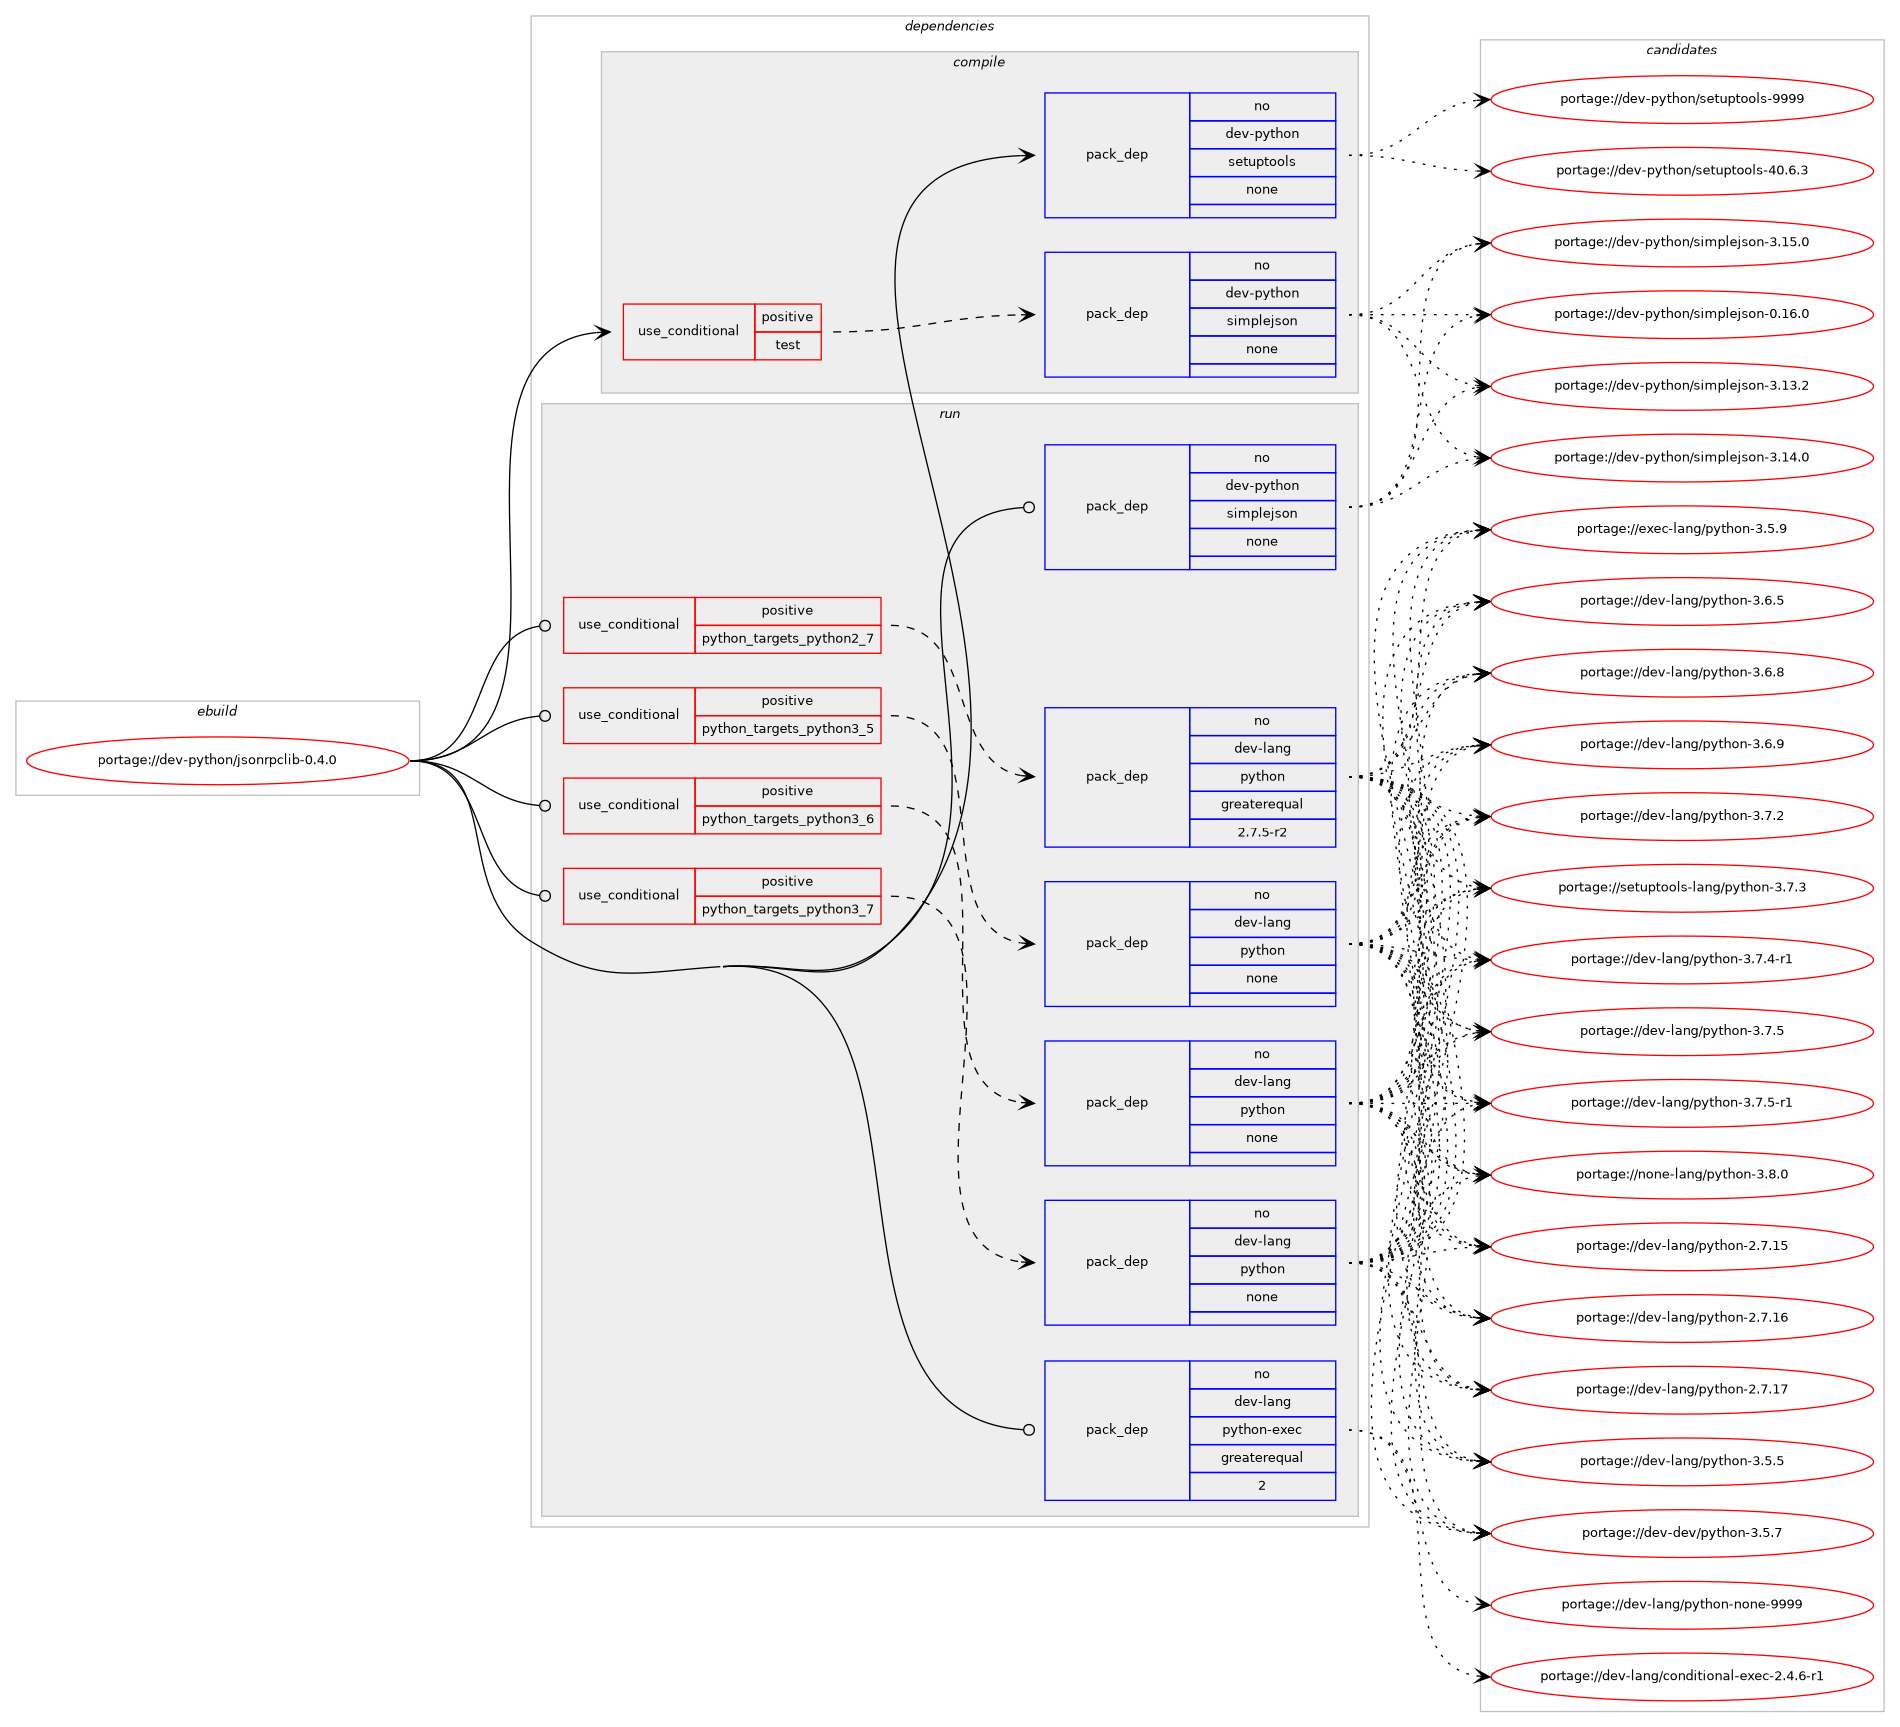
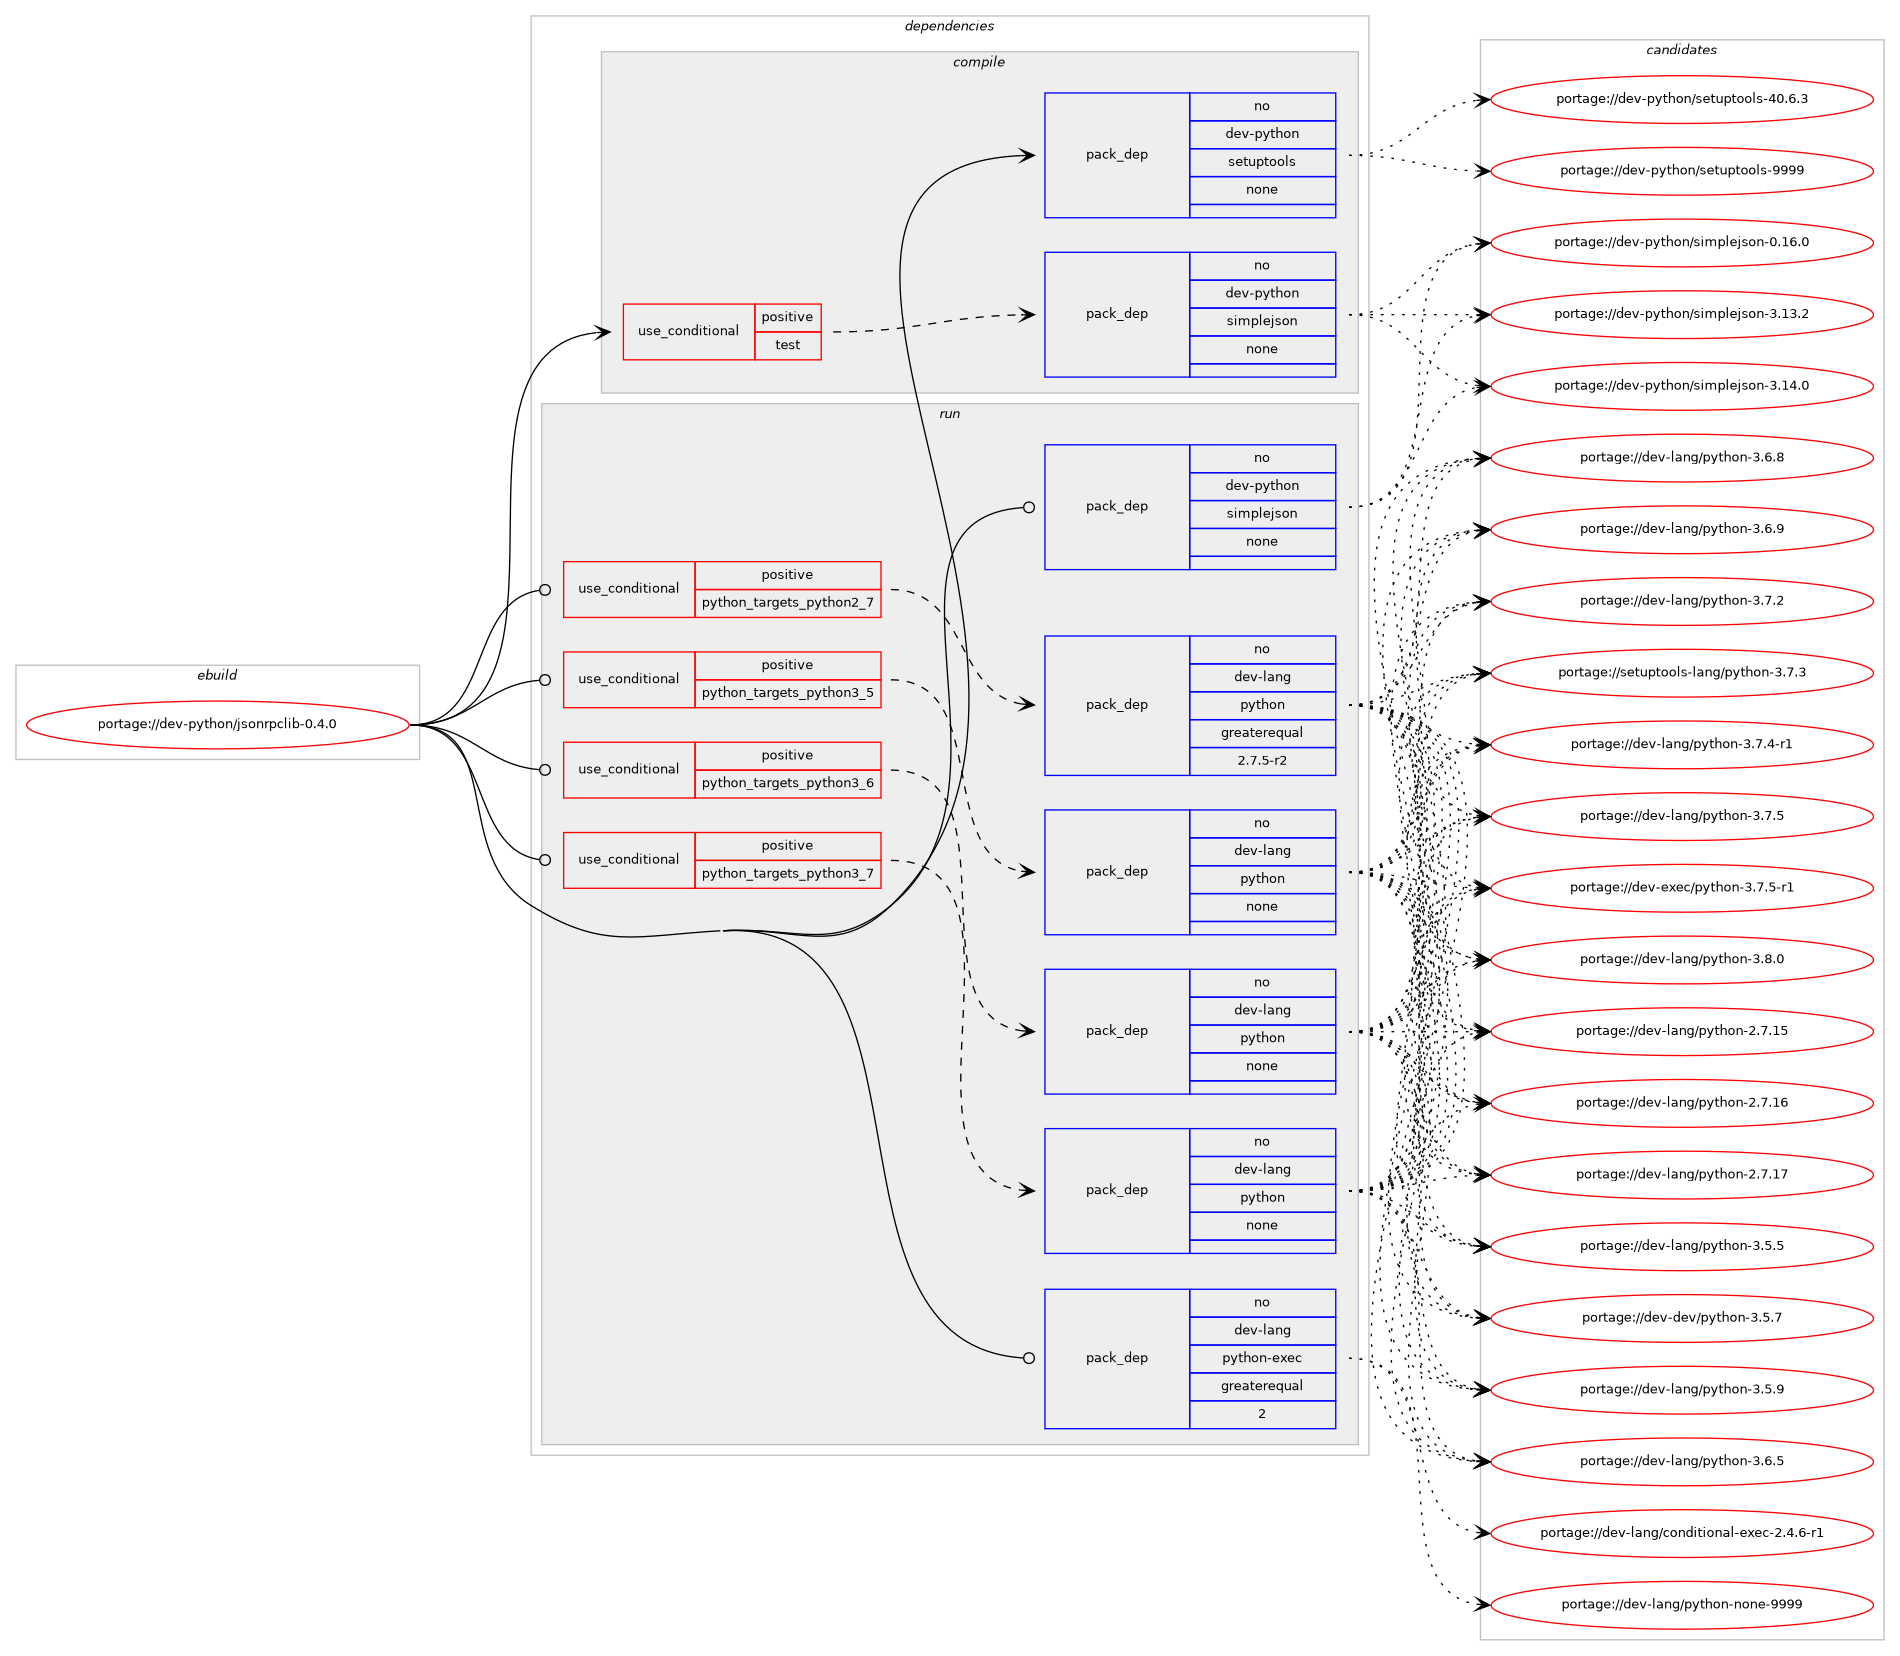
(1682, 243) -> none
(1682, 530) -> (1682, 1390)
(1682, 1103) -> (1682, 888)
(1682, 1175) -> (1682, 960)
